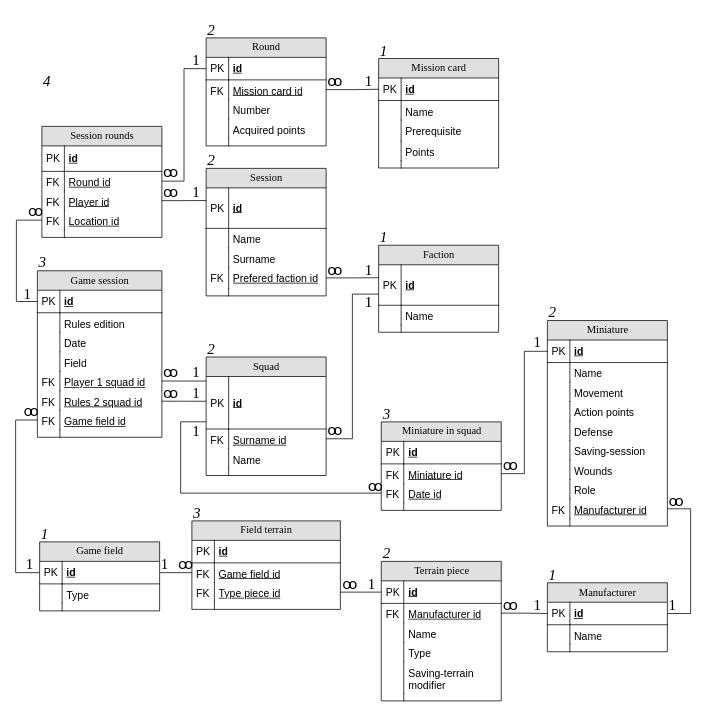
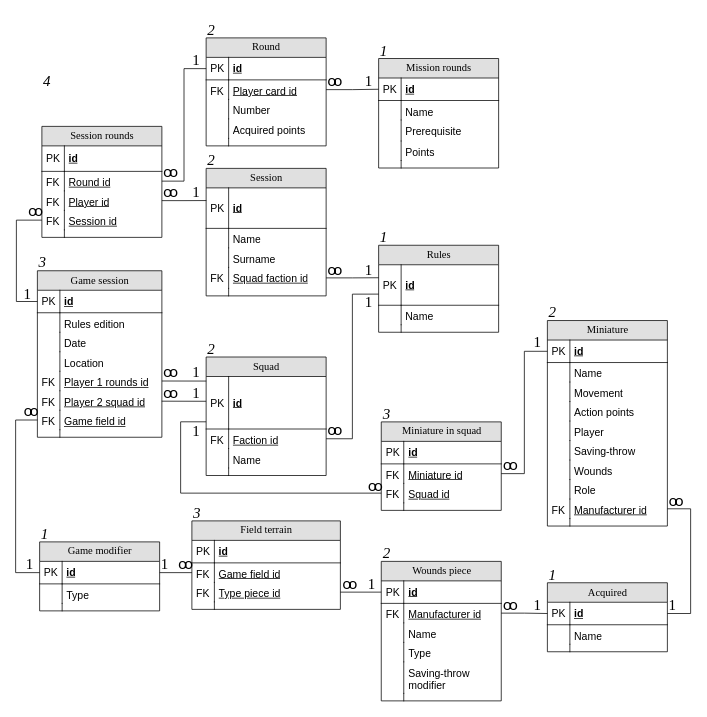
(439, 69) -> (439, 69)
(270, 91) -> (269, 91)
(97, 222) -> (94, 222)
(439, 255) -> (439, 255)
(278, 285) -> (274, 279)
(76, 364) -> (86, 364)
(107, 383) -> (110, 383)
(104, 403) -> (107, 403)
(595, 433) -> (590, 433)
(260, 441) -> (258, 441)
(613, 452) -> (608, 452)
(426, 495) -> (429, 495)
(100, 552) -> (100, 552)
(442, 571) -> (442, 571)
(608, 593) -> (608, 593)
(453, 680) -> (453, 680)
